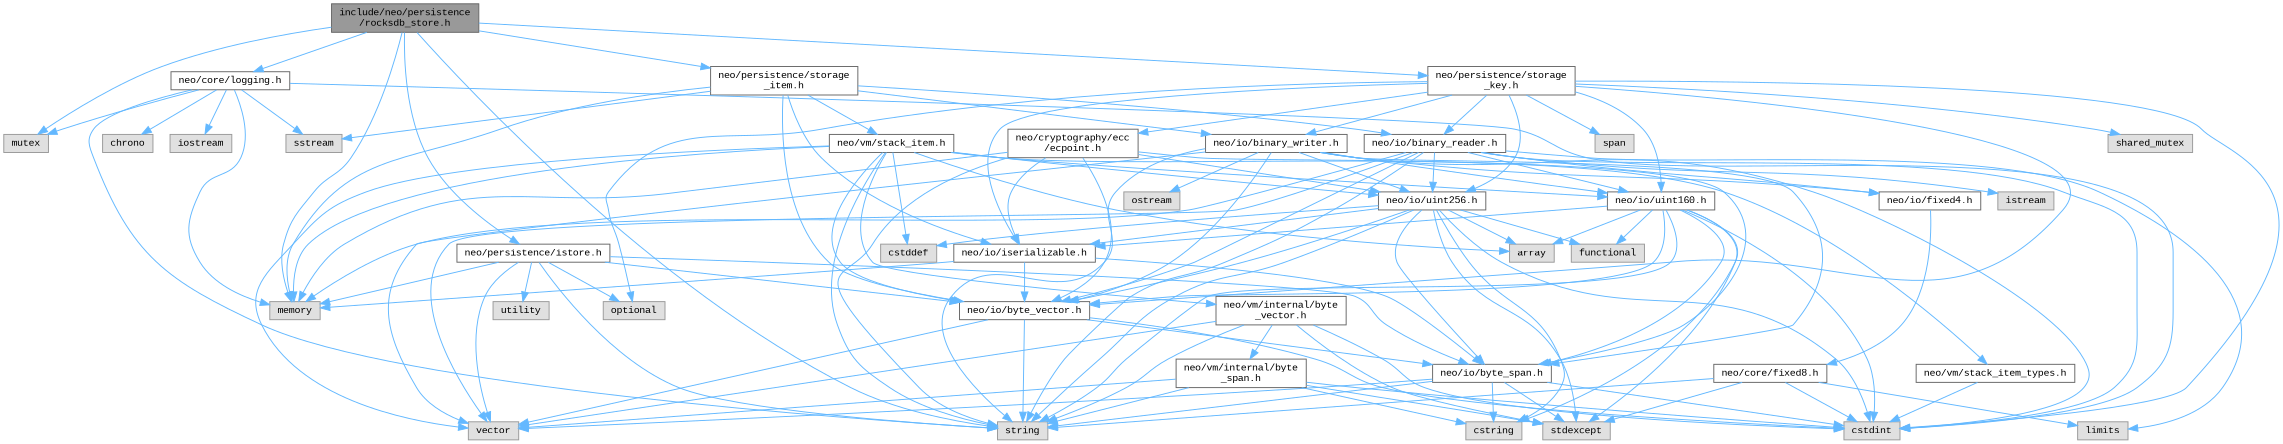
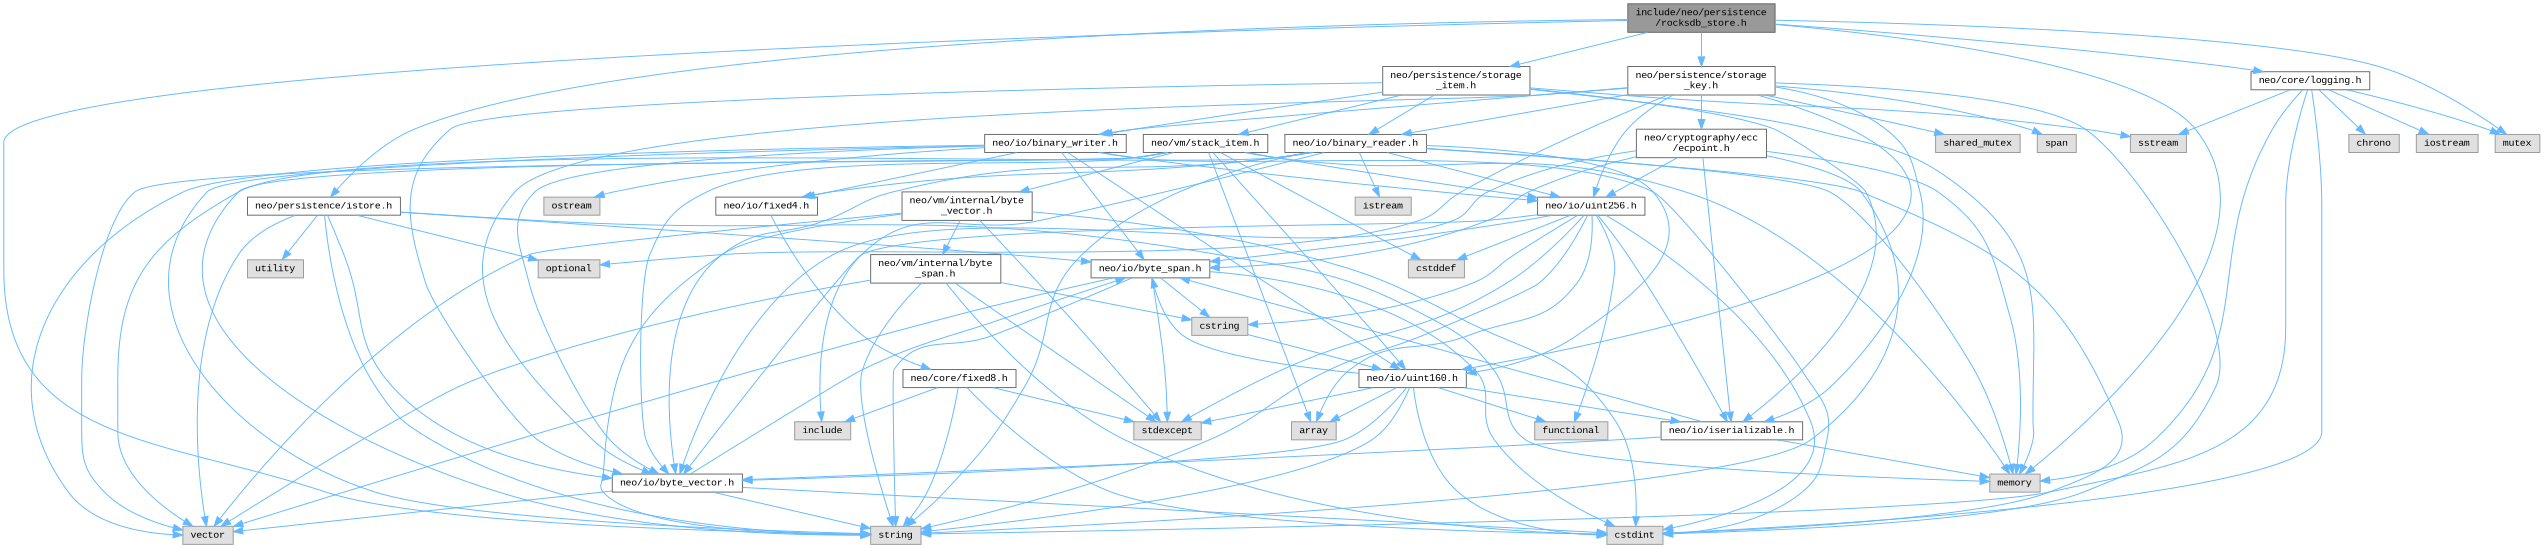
(1671, 340) -> (1310, 351)
(1995, 373) -> none
(2103, 431) -> (823, 431)
